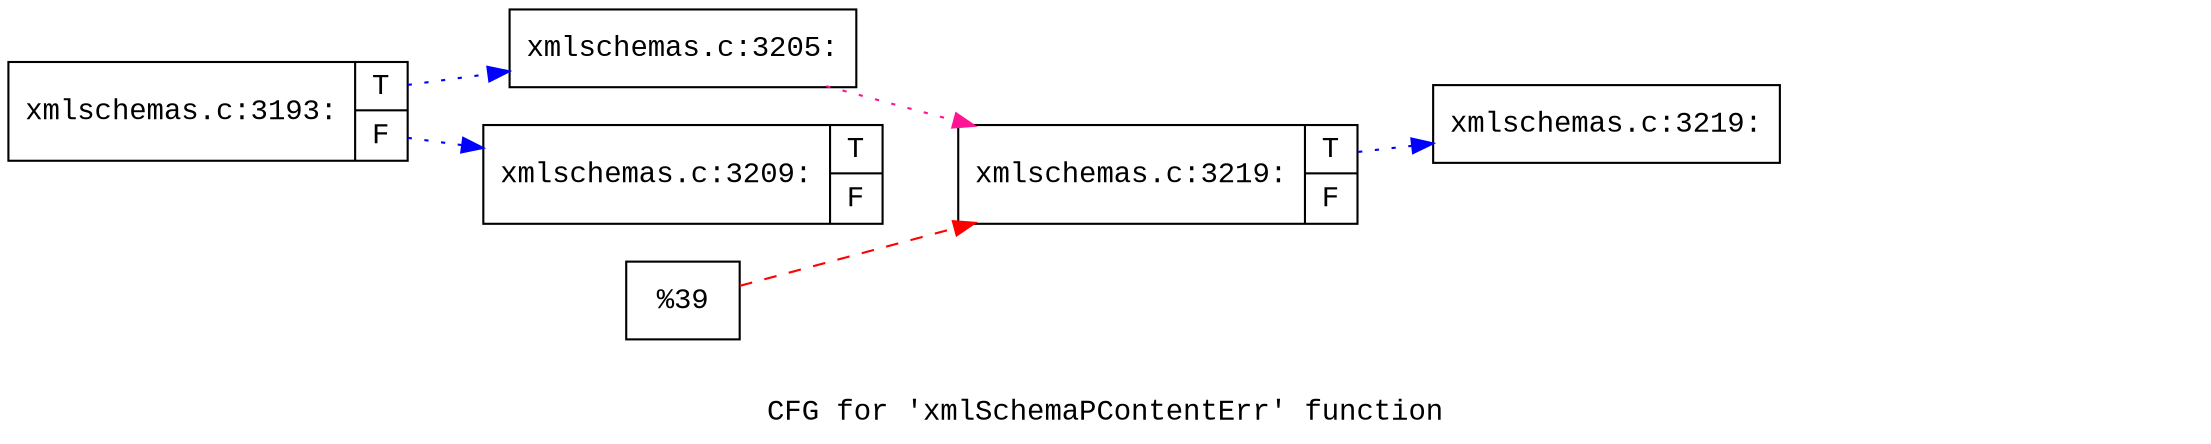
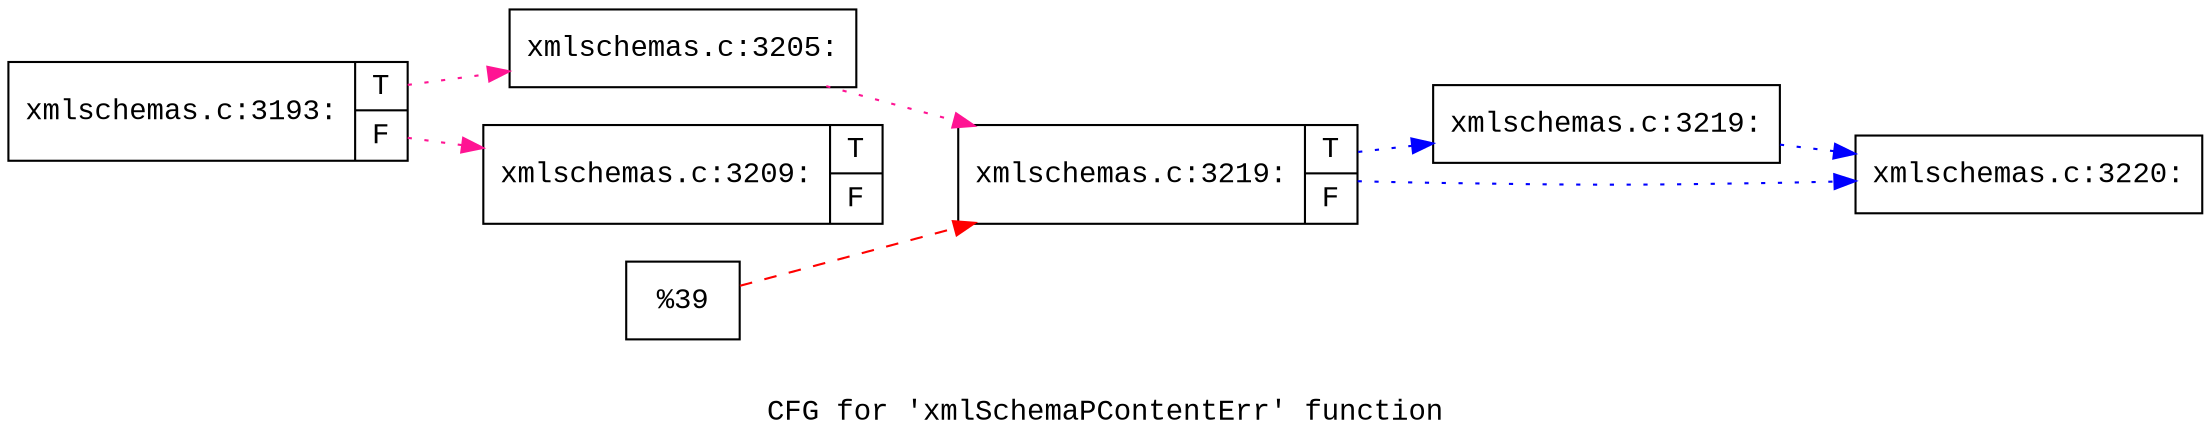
(448, 80) -> (448, 80)
(435, 141) -> (435, 141)
none -> (2029, 174)
